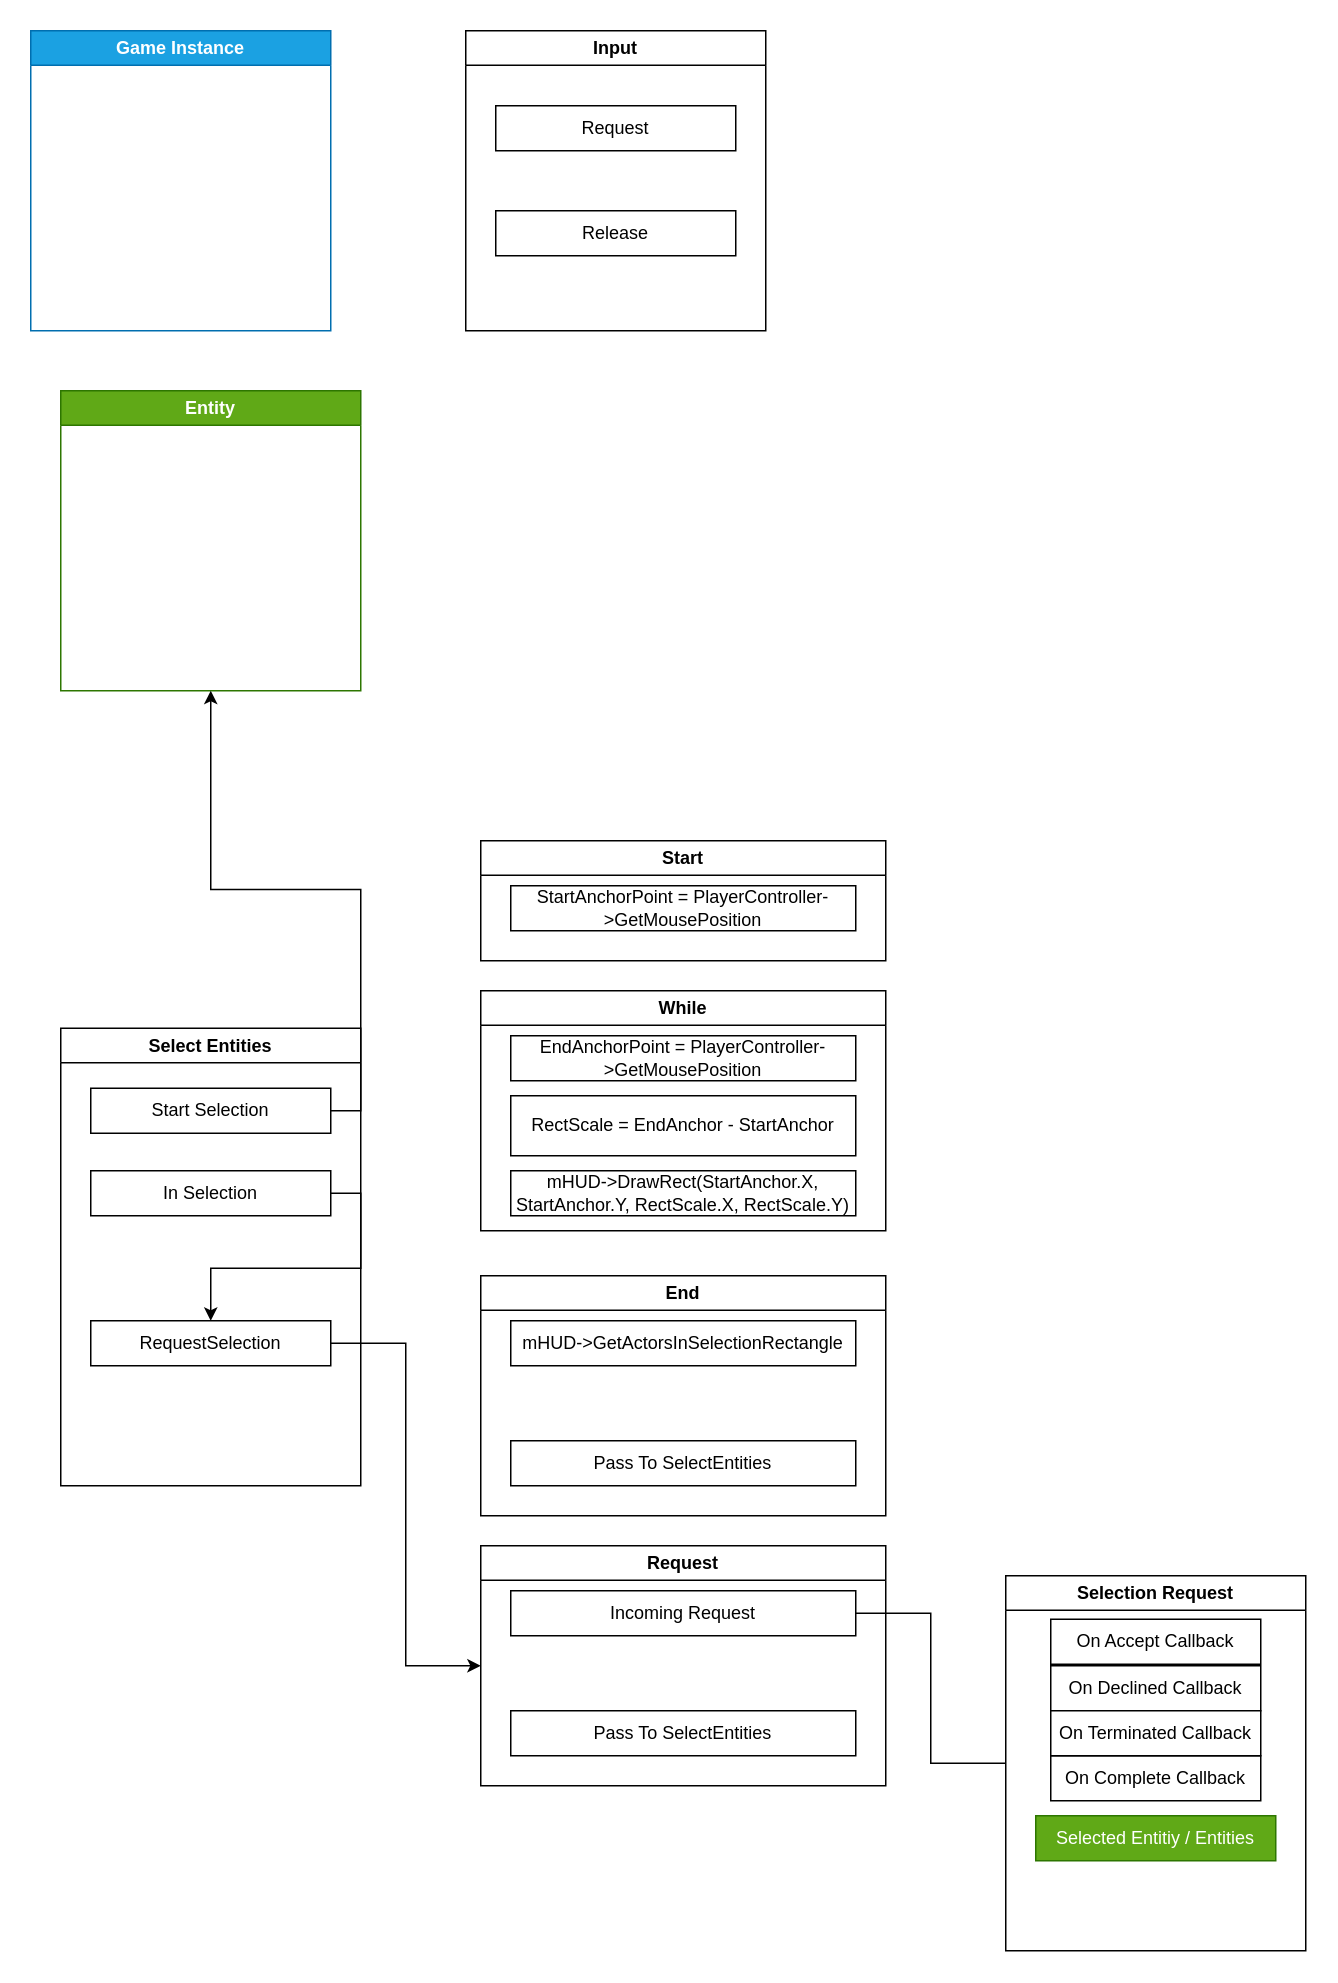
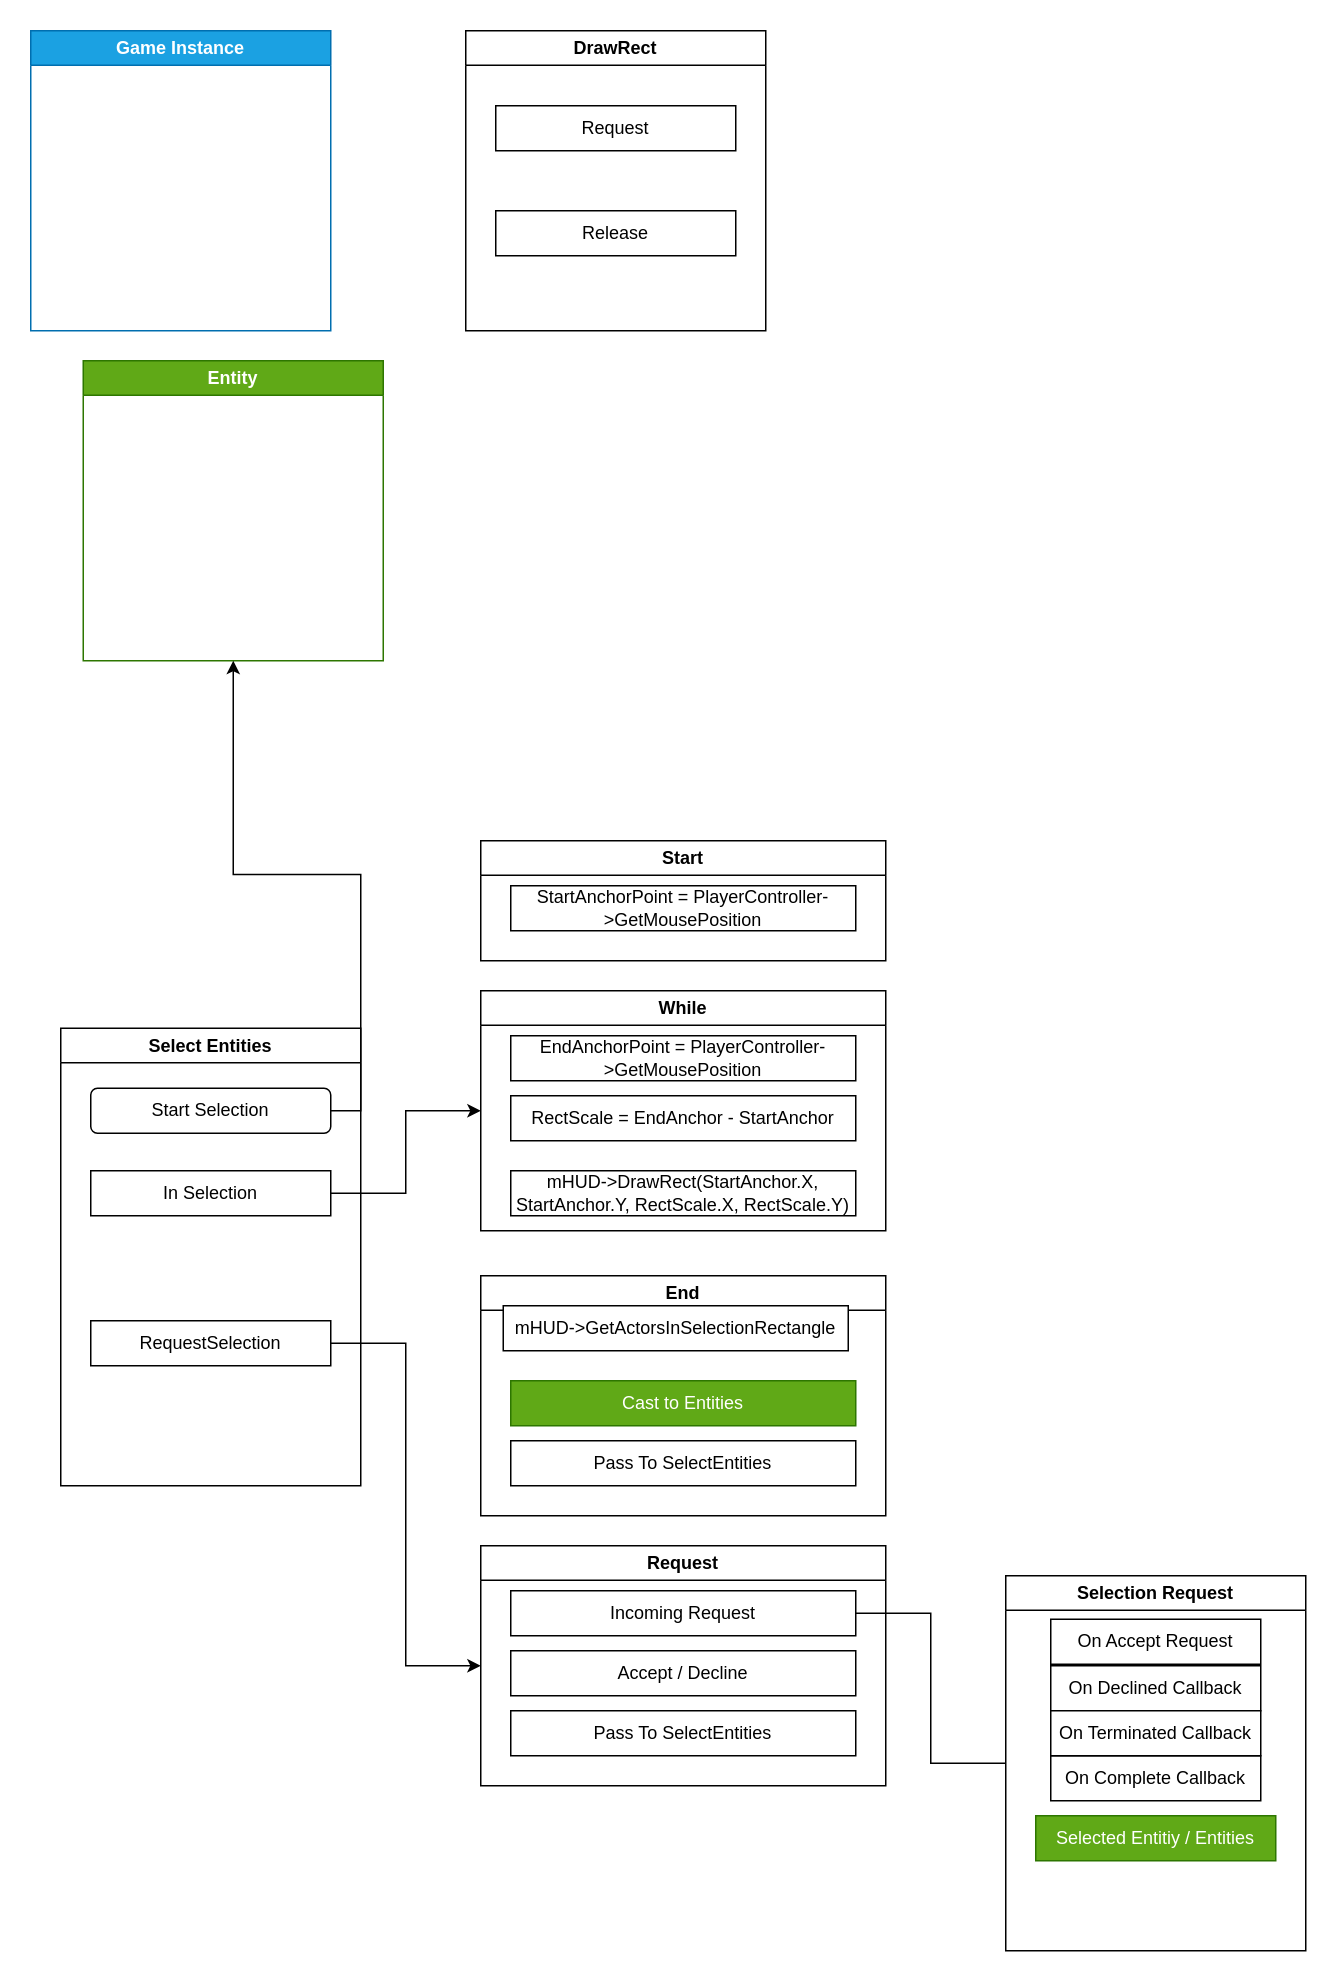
(616, 49) -> (616, 49)
(211, 541) -> (233, 511)
(211, 1111) -> (211, 1111)
(683, 1126) -> (683, 1118)
(263, 1268) -> (406, 1142)
(683, 1343) -> (676, 1328)
none -> (683, 1403)
(1156, 1642) -> (1156, 1642)
none -> (683, 1673)
